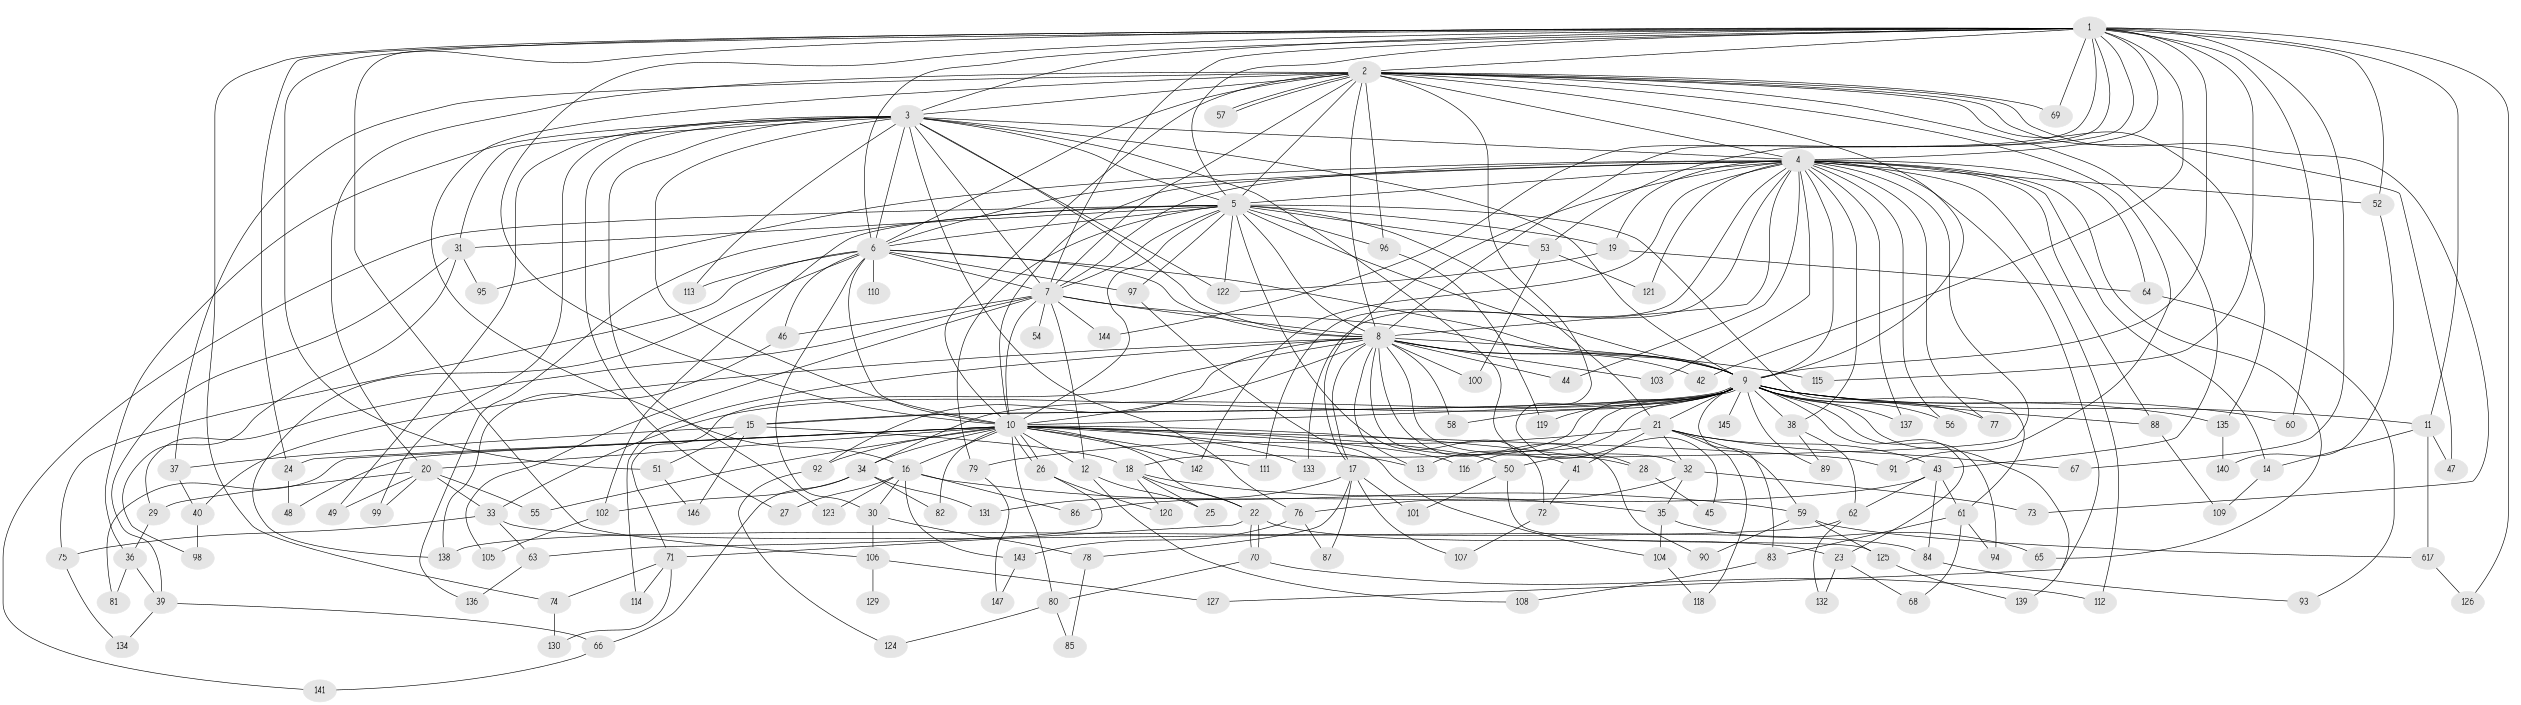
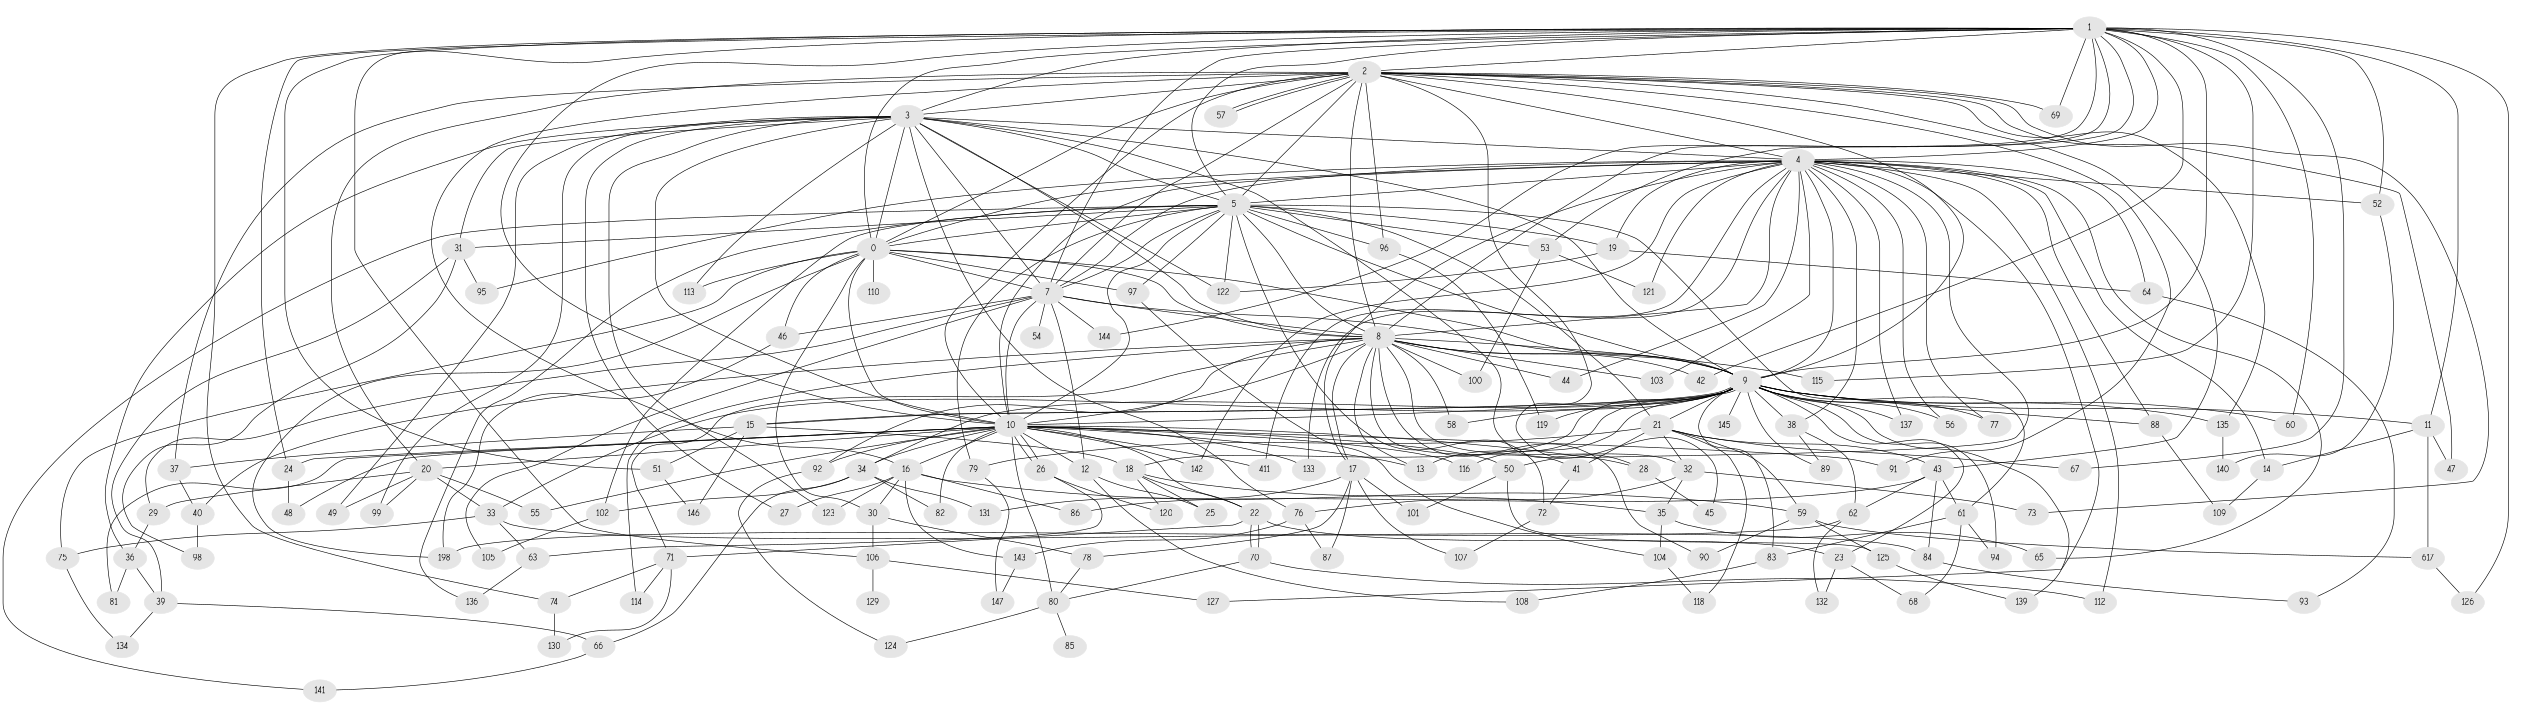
(874, 249) -> (874, 249)
(1265, 470) -> (1265, 470)
(444, 558) -> (444, 558)
(1079, 602) -> (1071, 580)
